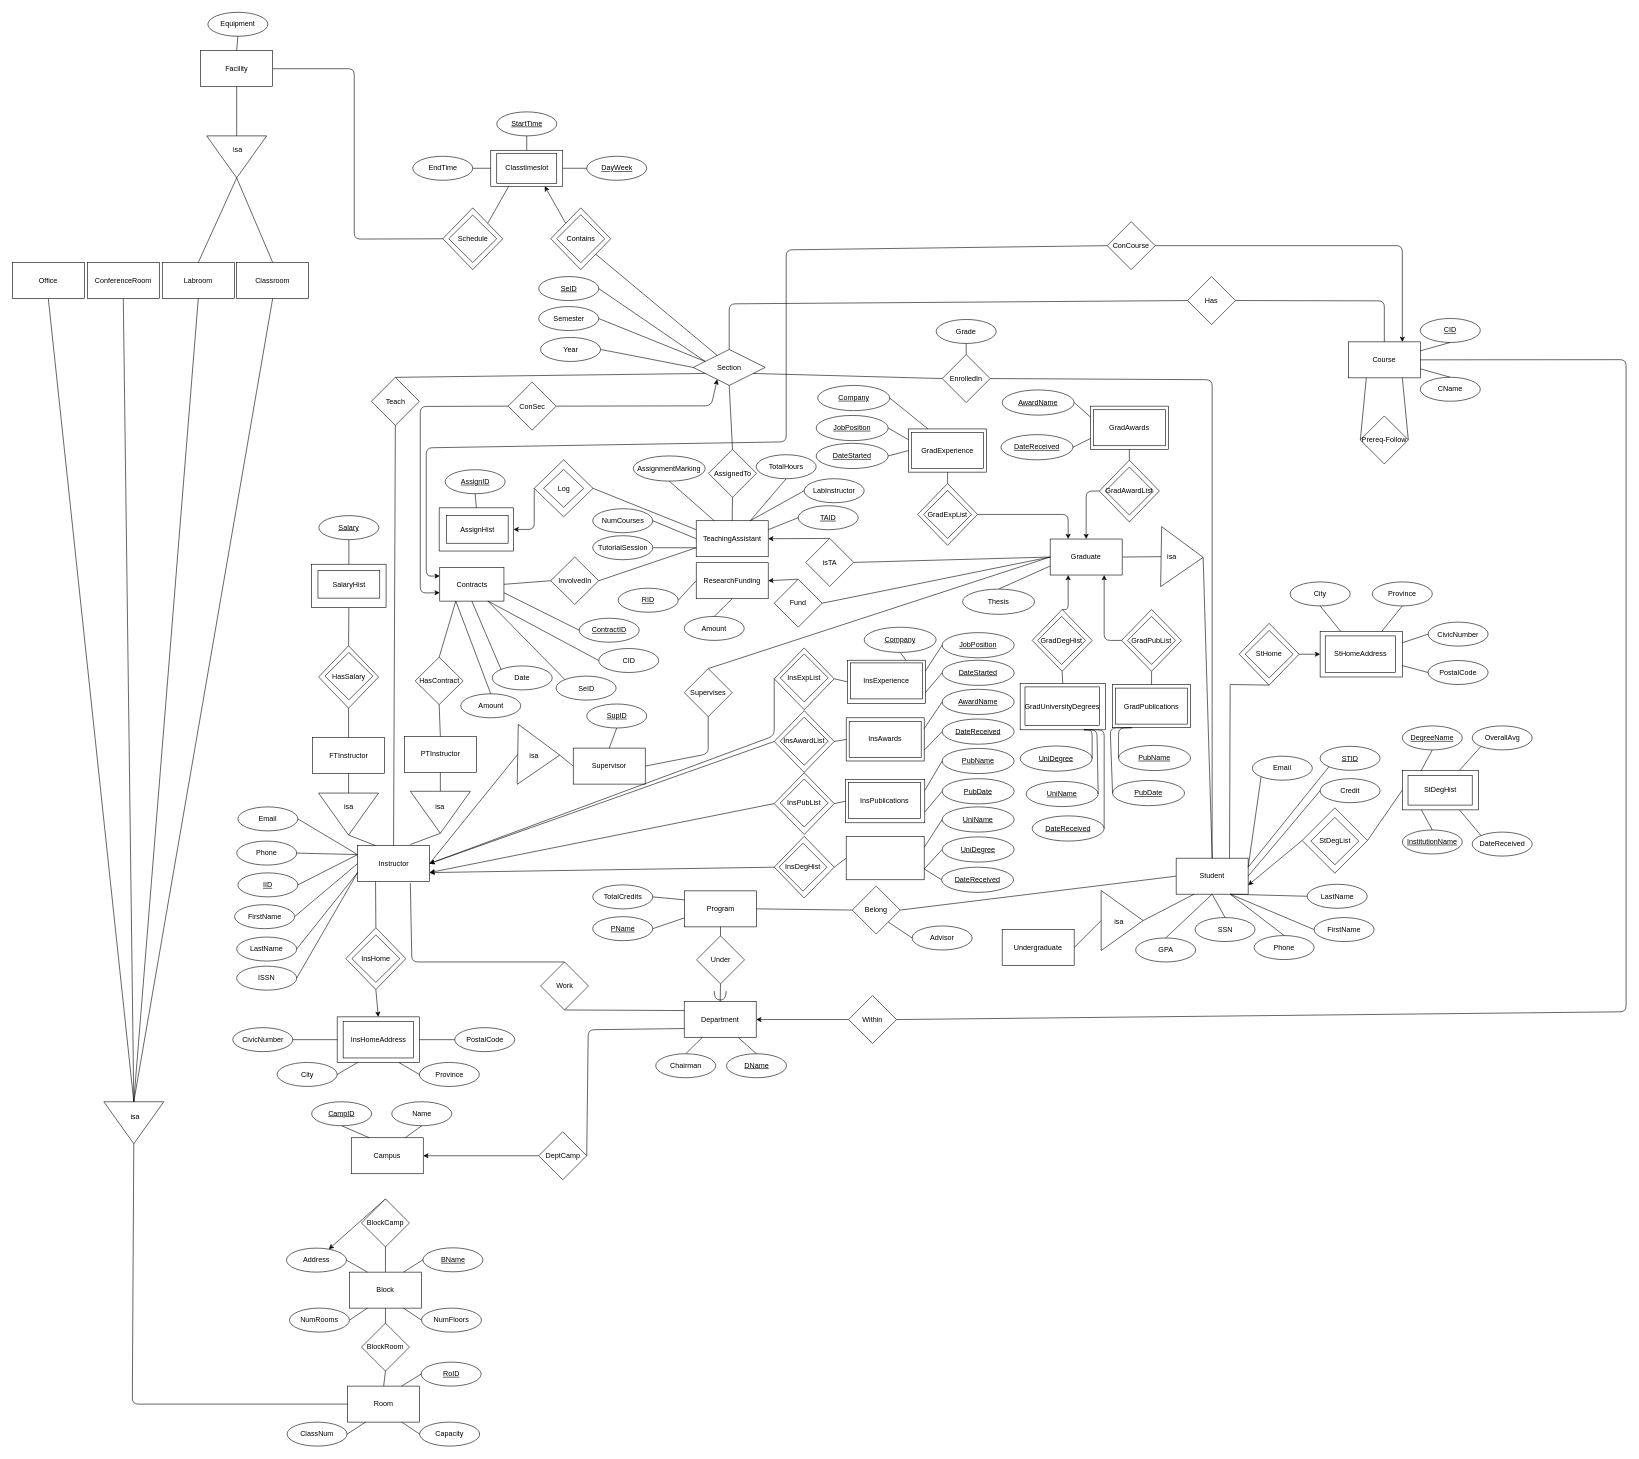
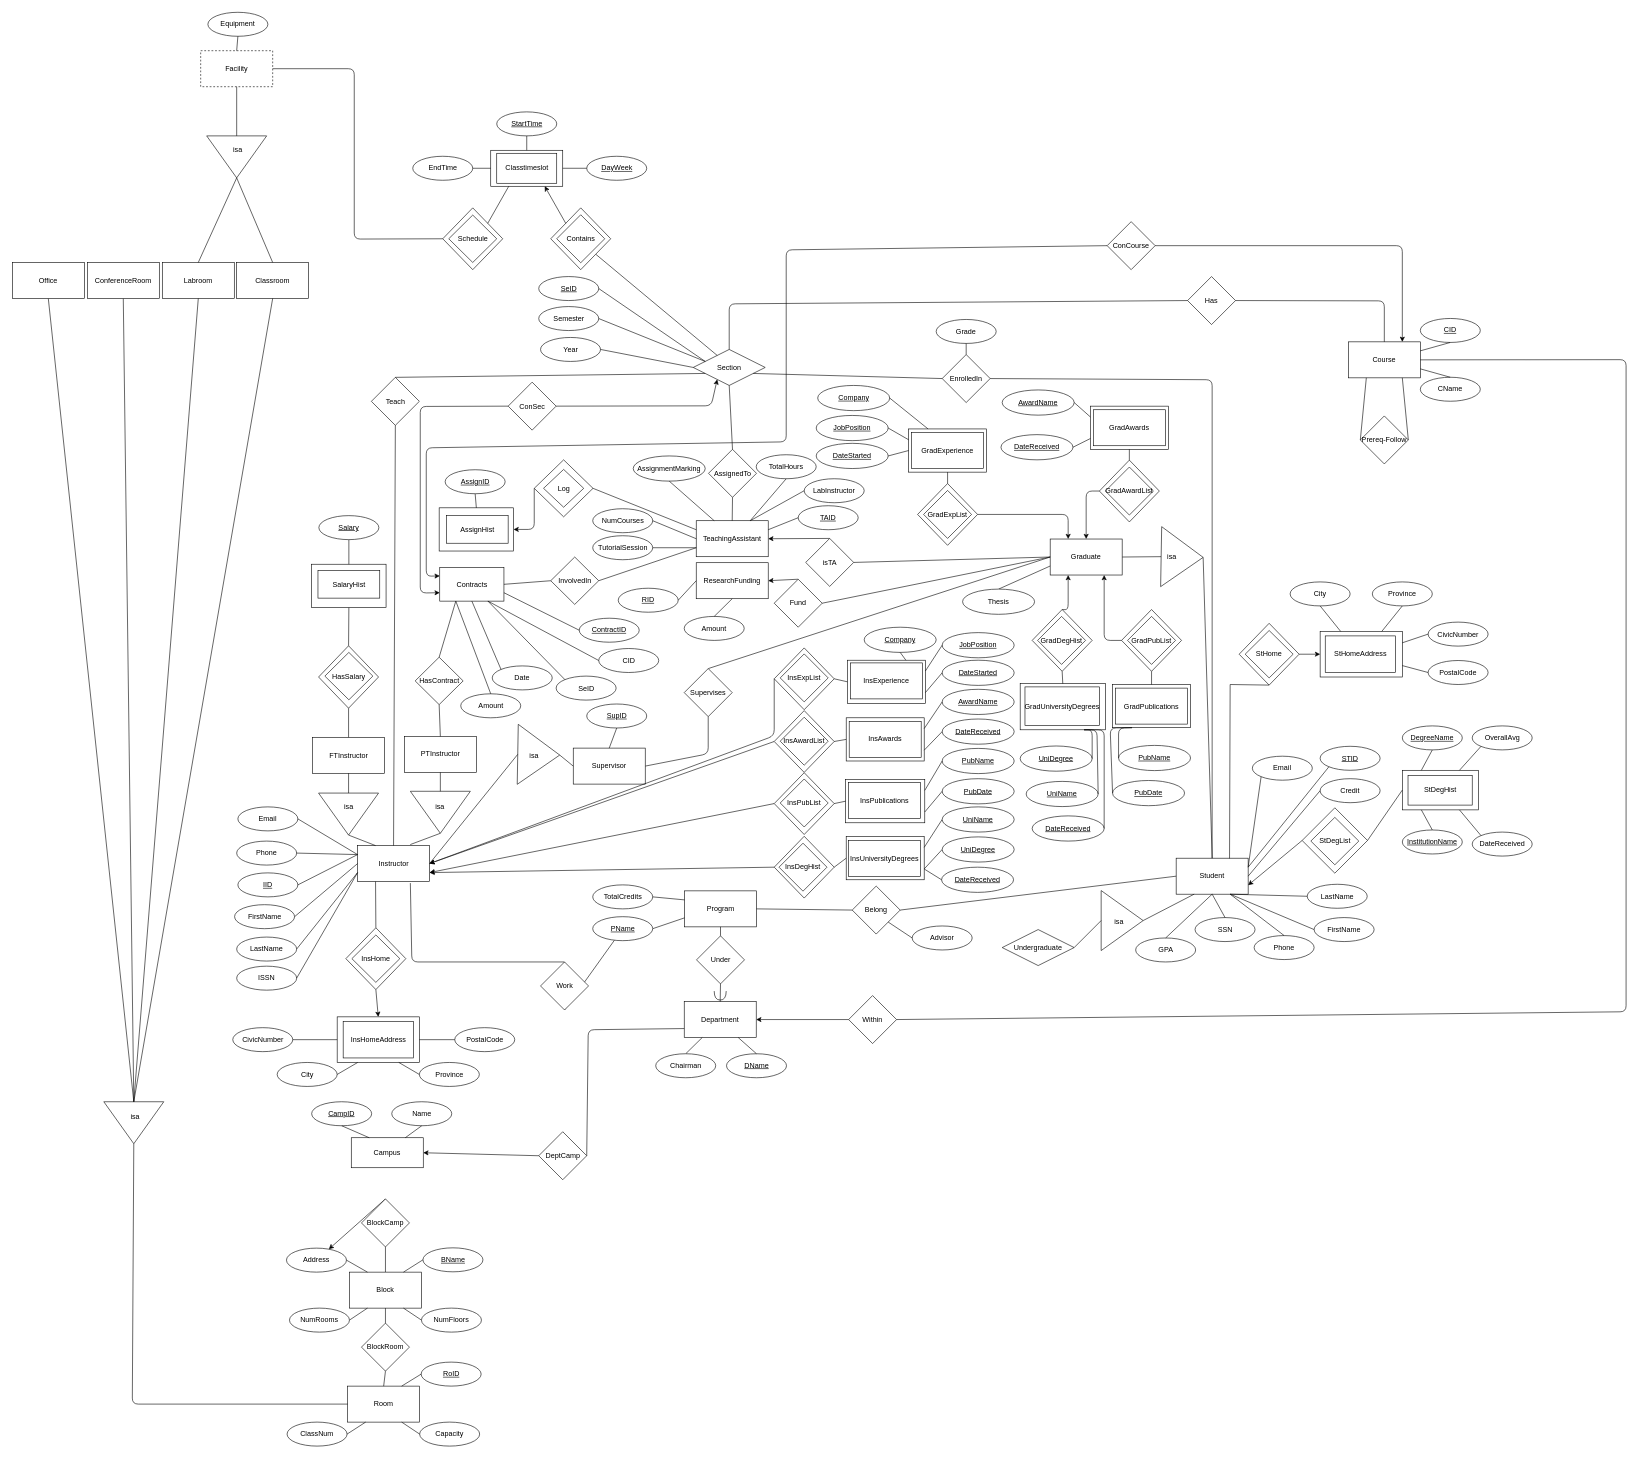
(237, 69) -> (237, 69)
none -> (885, 859)
(1038, 948) -> (1038, 948)
(624, 1010) -> (599, 962)
(387, 1156) -> (387, 1153)
